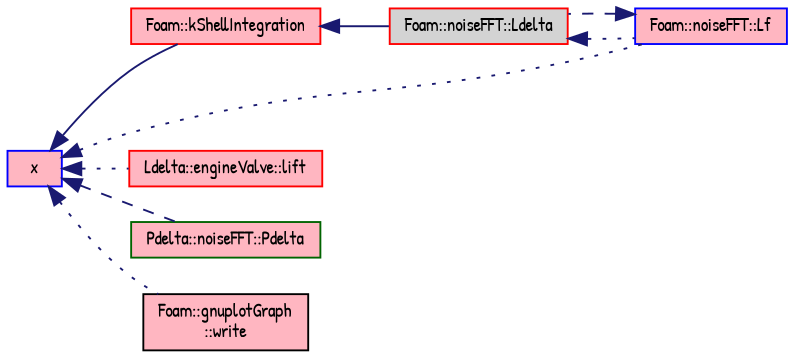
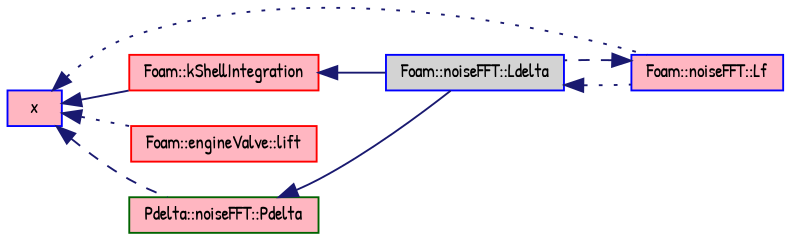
(479, 26) -> (475, 73)
none -> (376, 145)
(226, 169) -> (224, 144)
(226, 322) -> none
